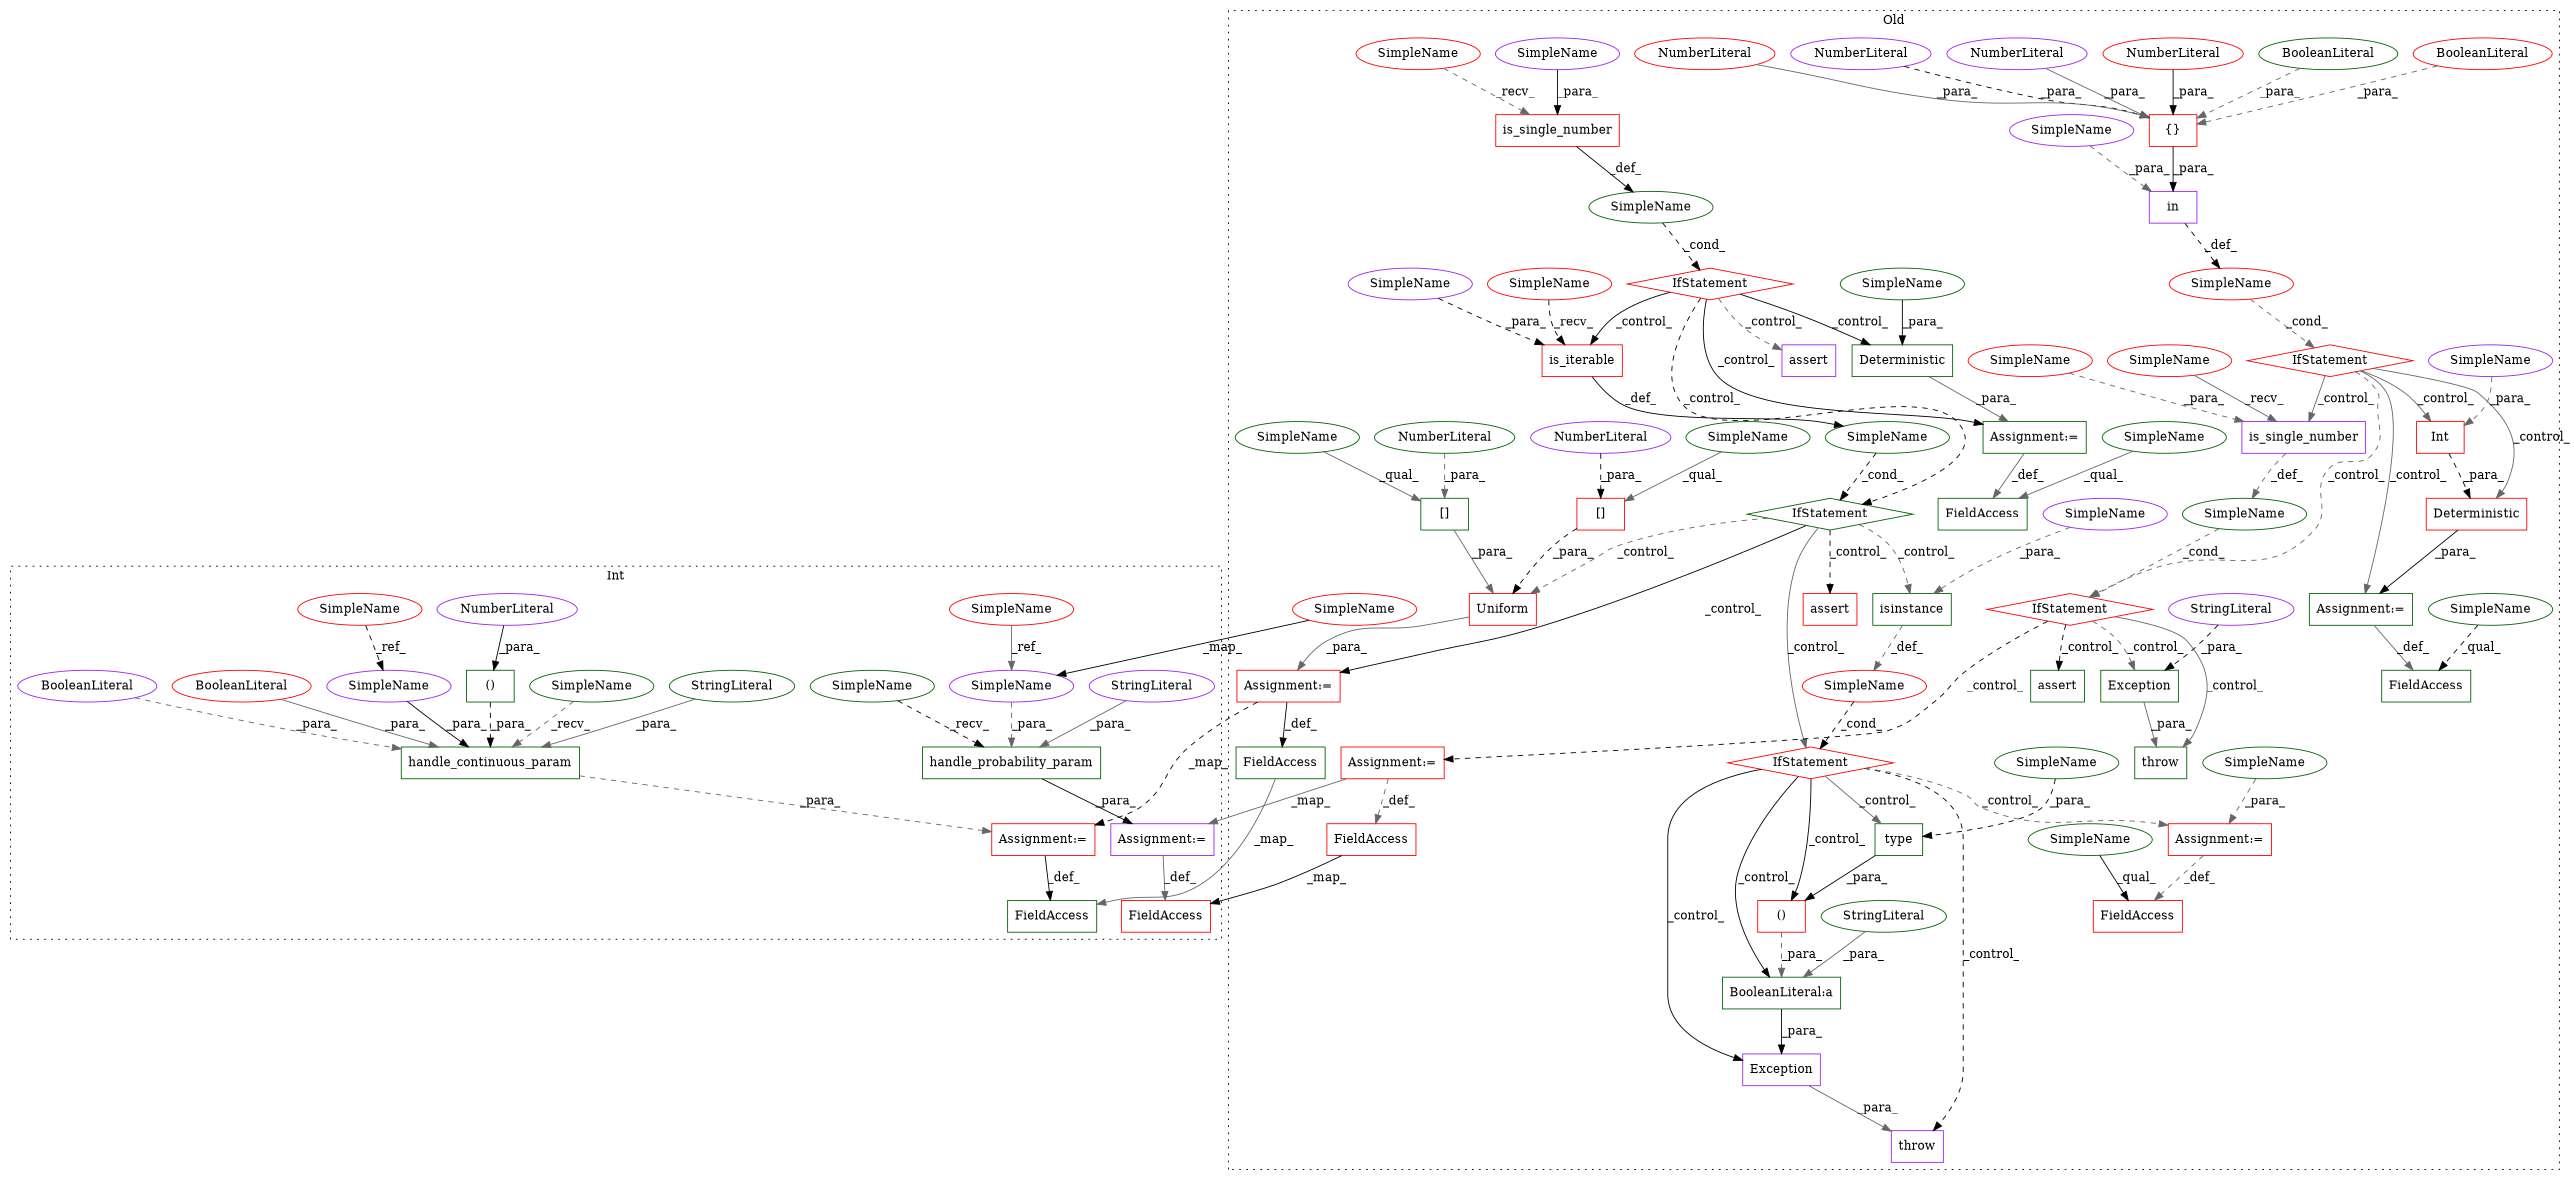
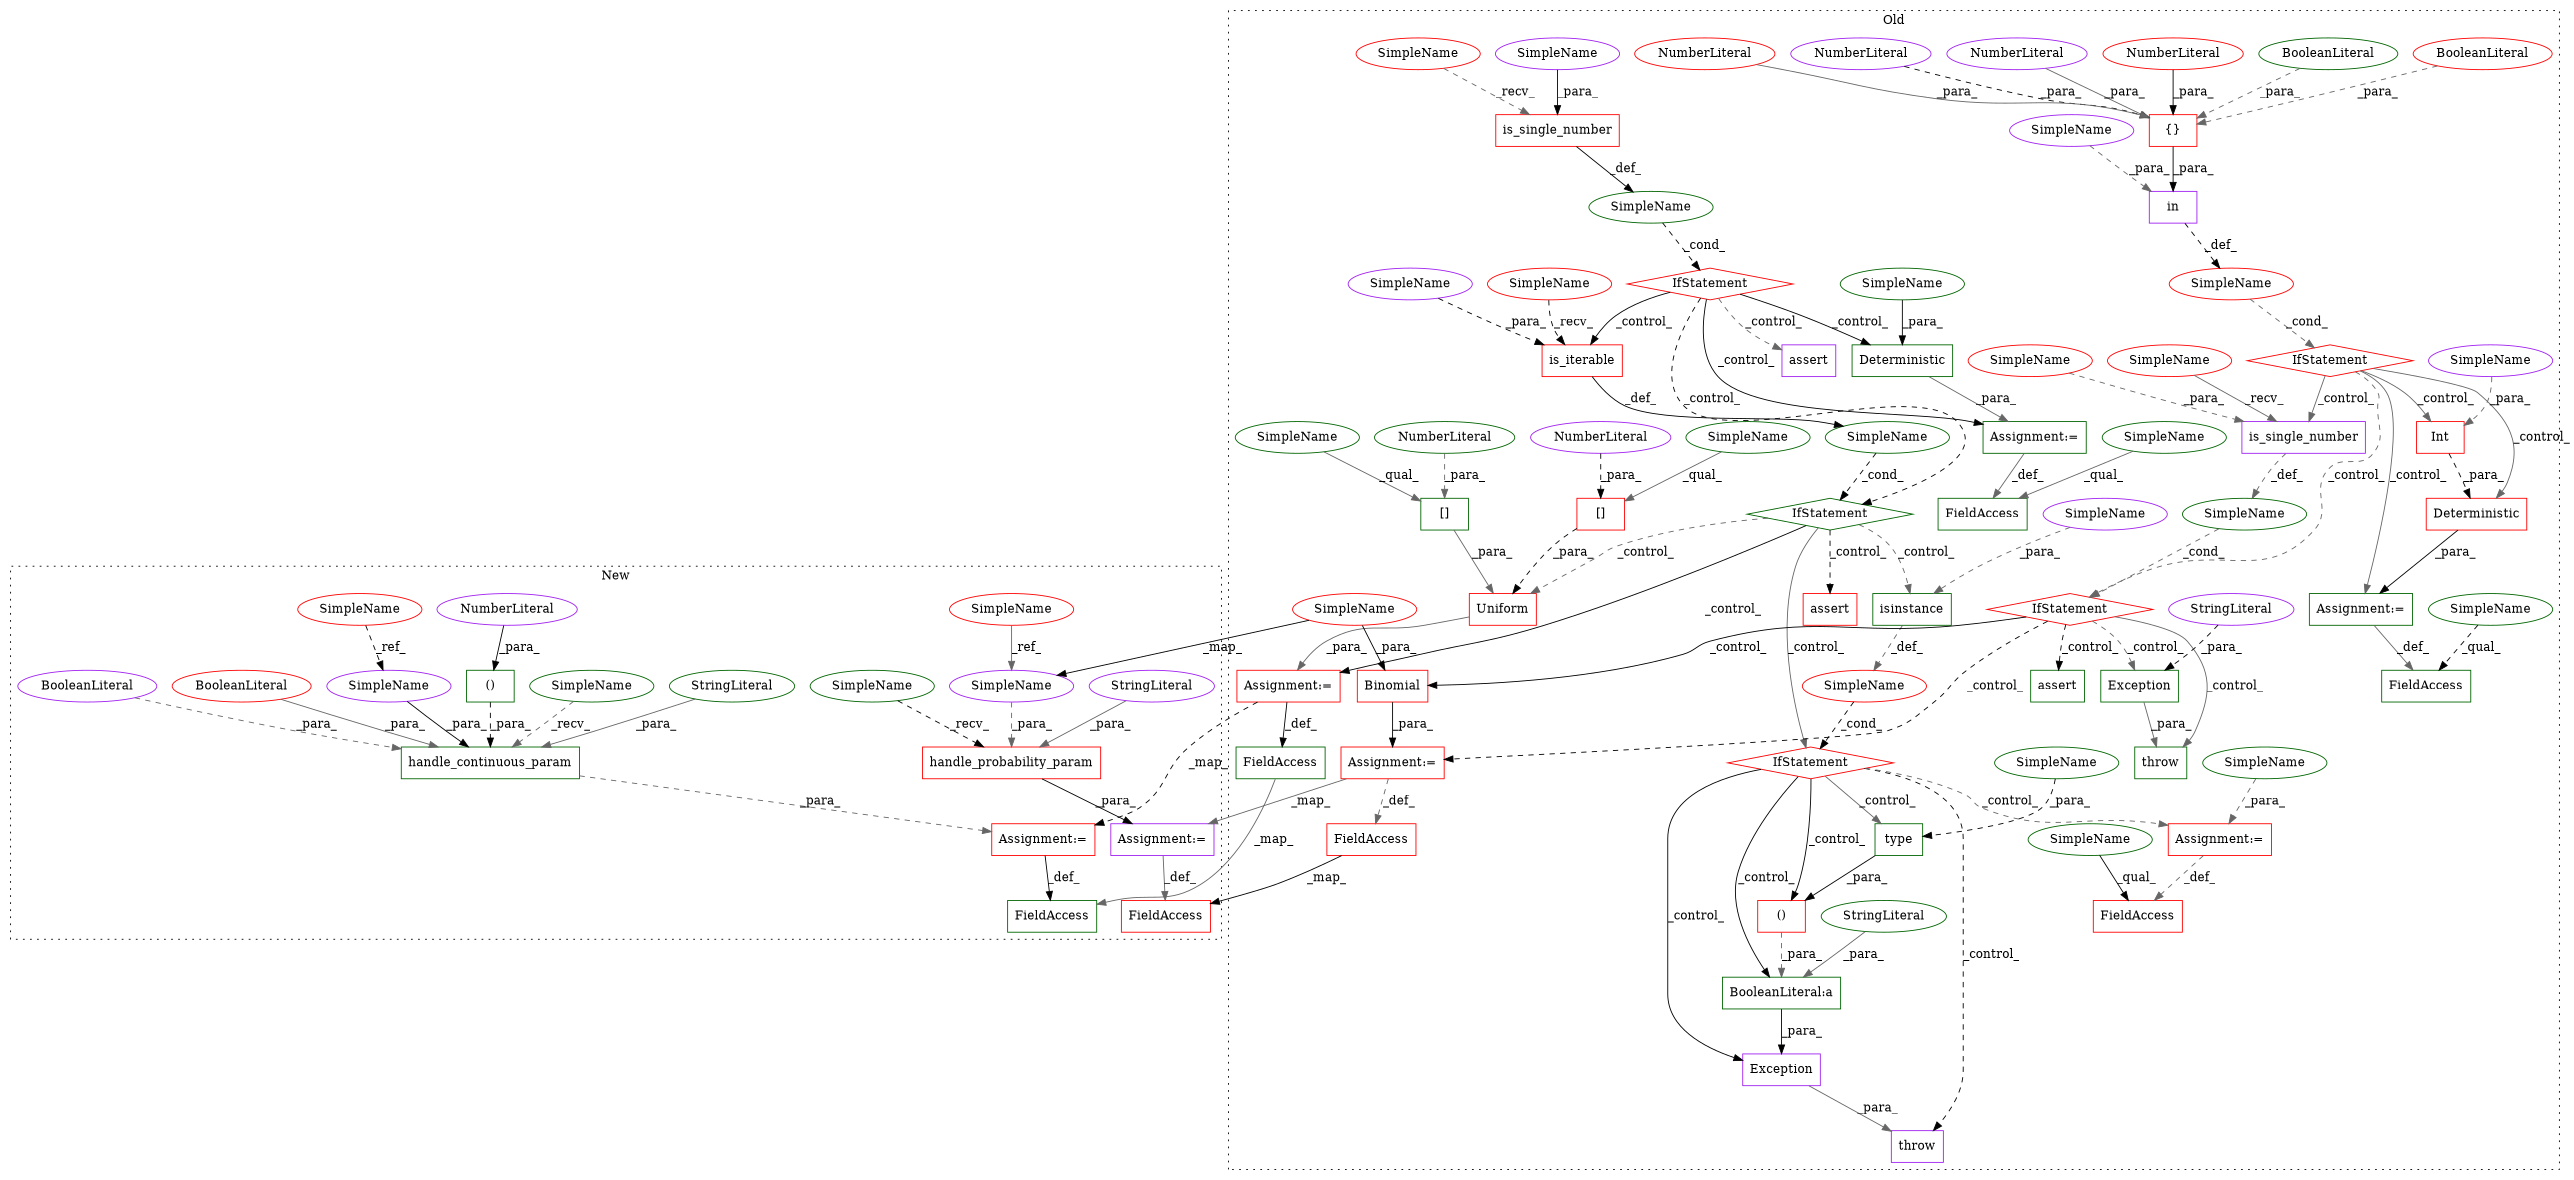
(616, 576) -> (616, 576)
none -> (1393, 686)
(1012, 763) -> (1012, 763)
